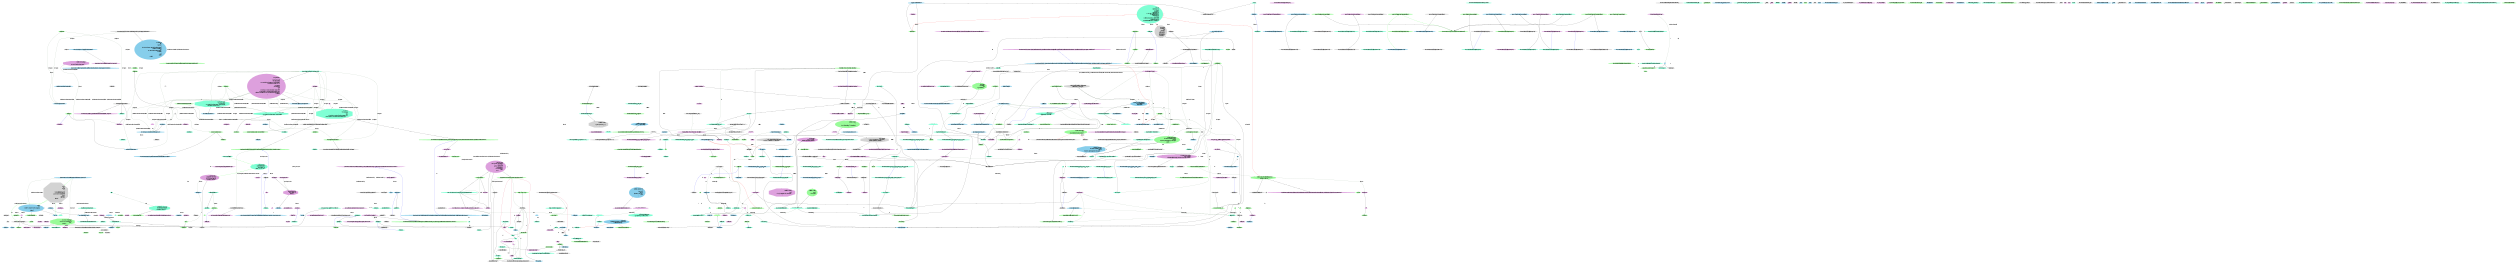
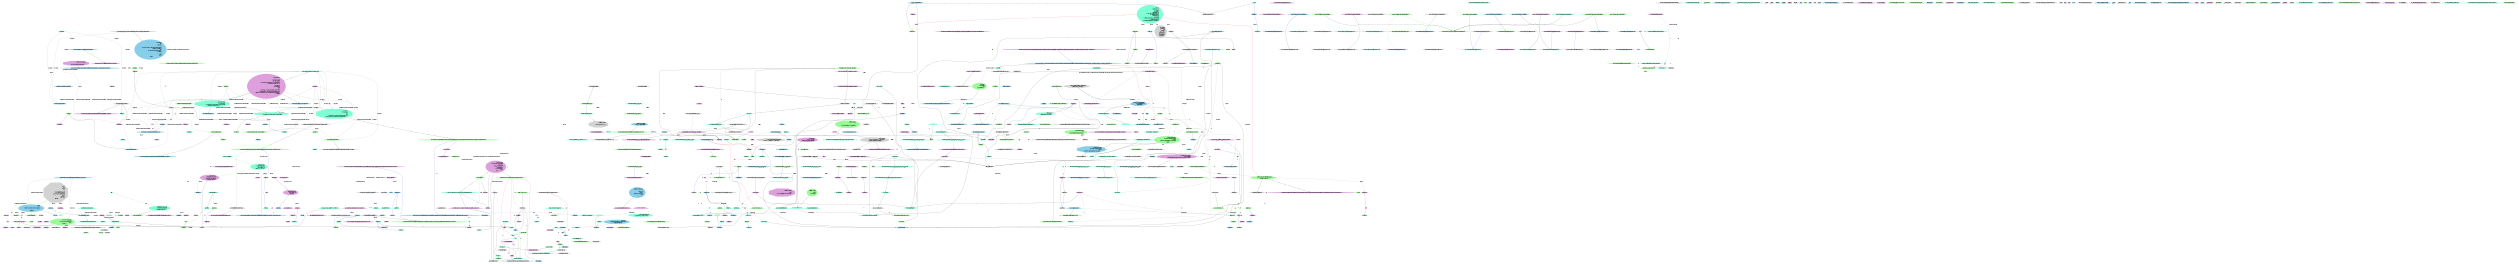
(27, 228) -> (27, 228)
